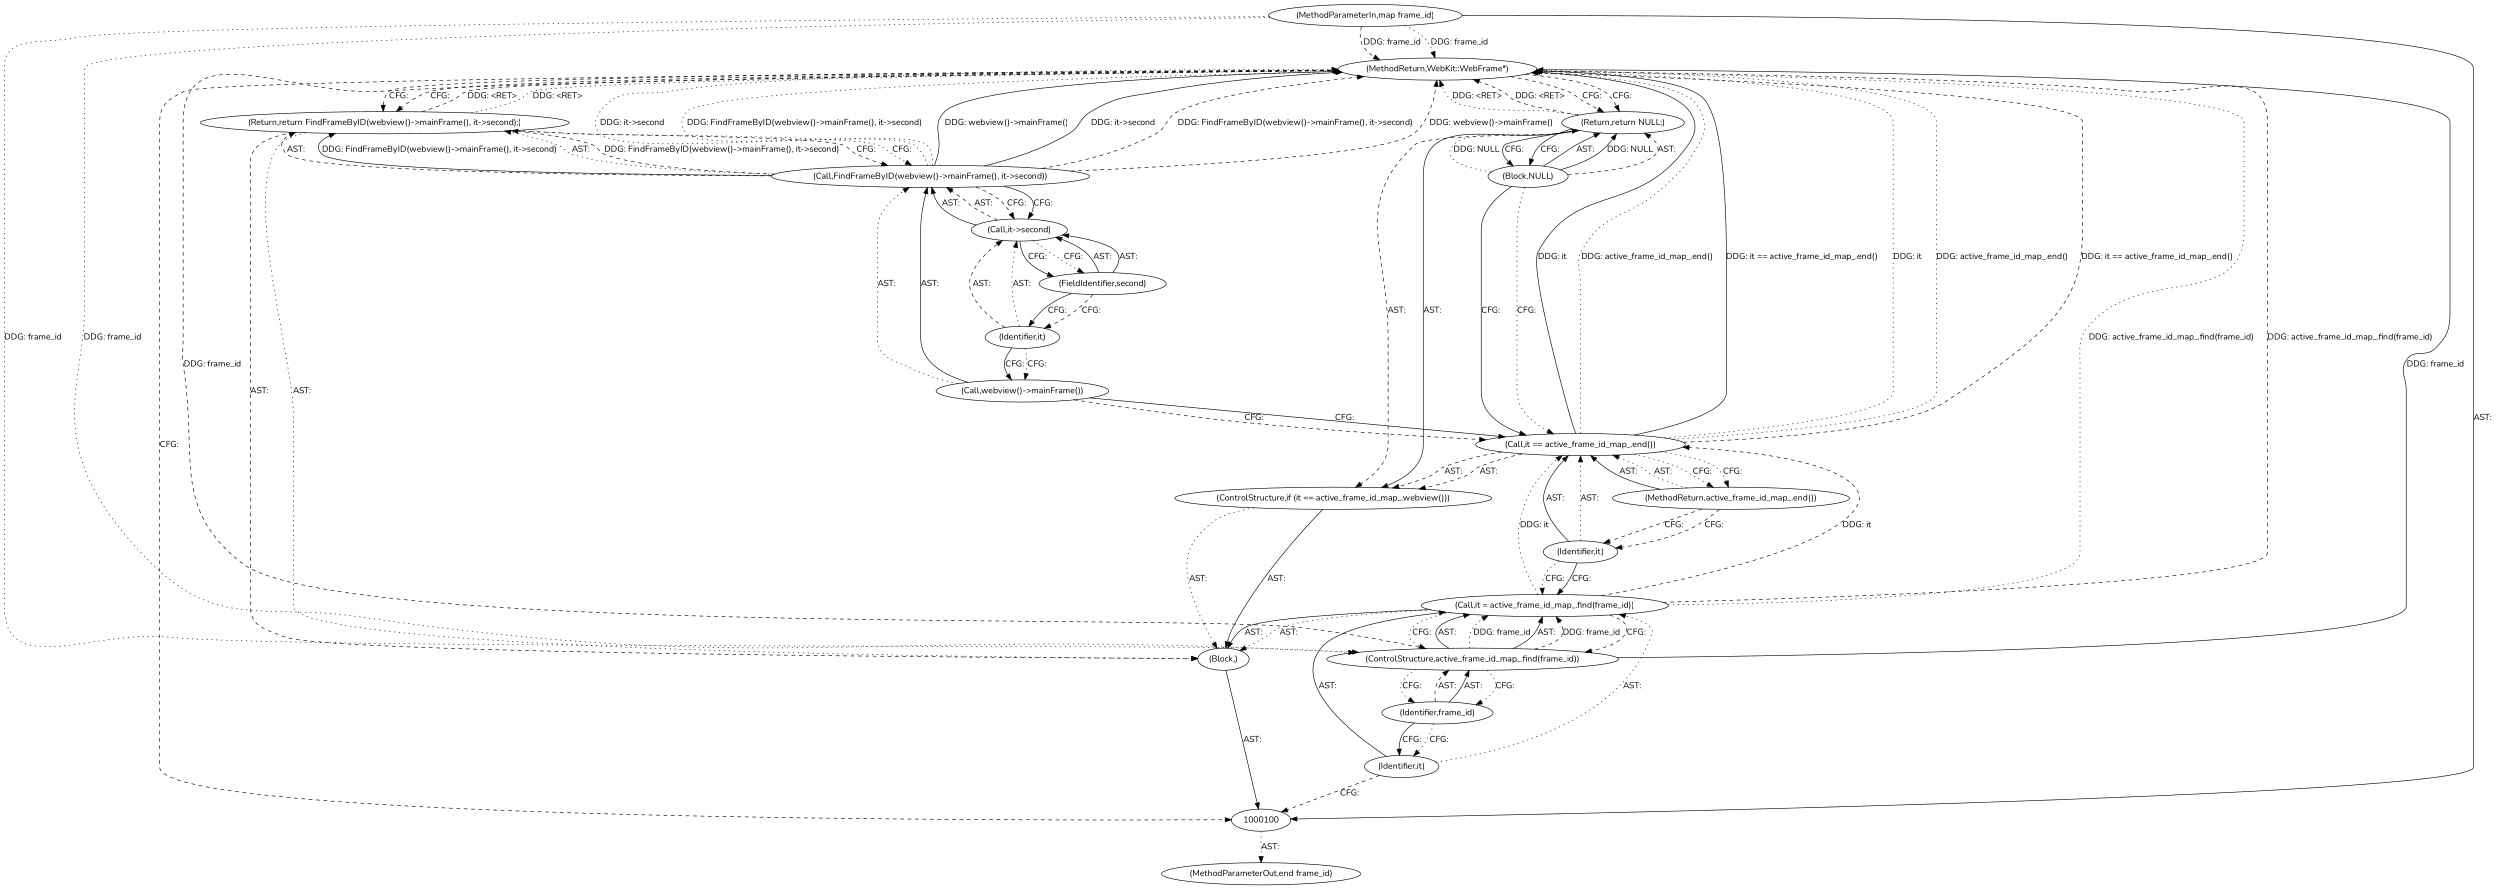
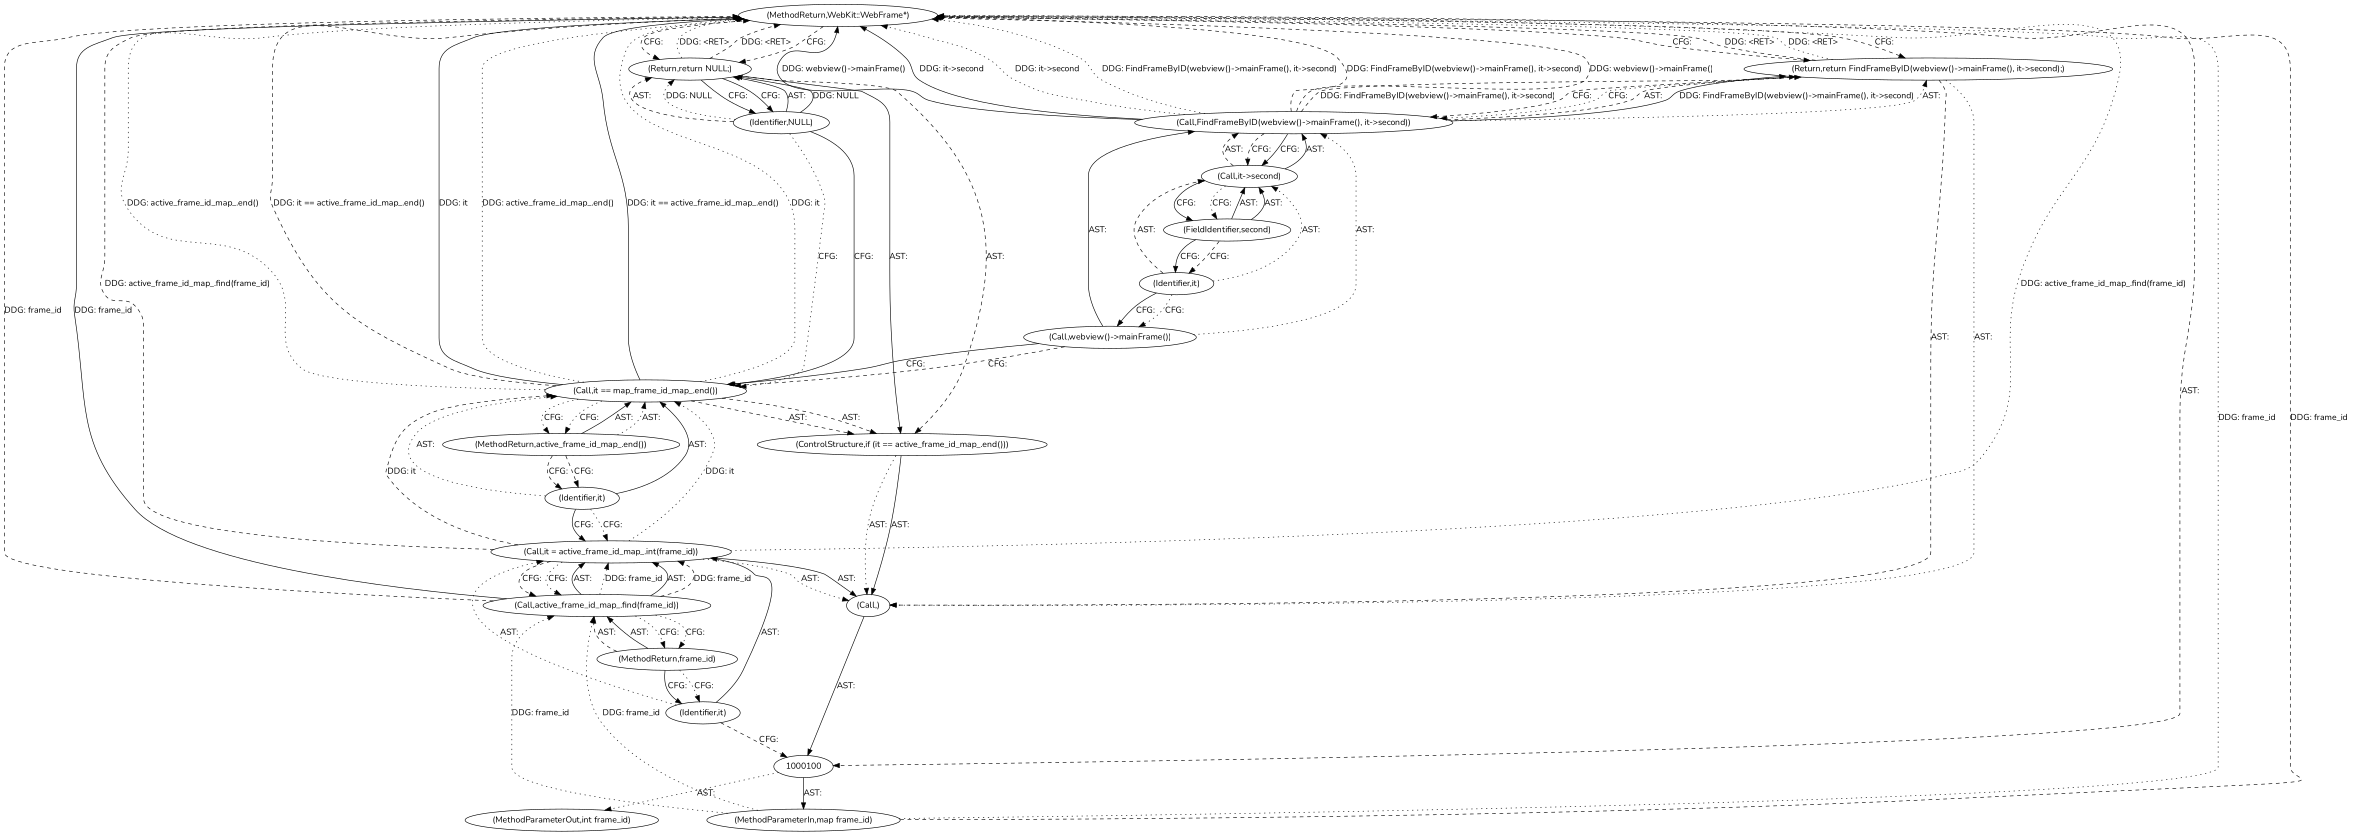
(1528, 176) -> (781, 123)
(171, 445) -> (2192, 391)
(1581, 445) -> (646, 391)
(1333, 498) -> (902, 445)
(2473, 499) -> (804, 790)
(1545, 606) -> (611, 552)
(1223, 659) -> (868, 606)
(1473, 659) -> (597, 606)
(1437, 713) -> (667, 659)
(1261, 874) -> (562, 820)
